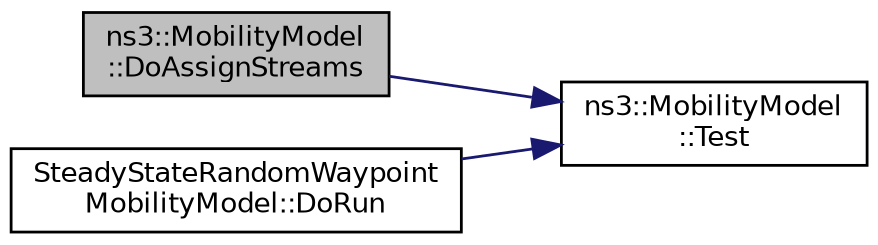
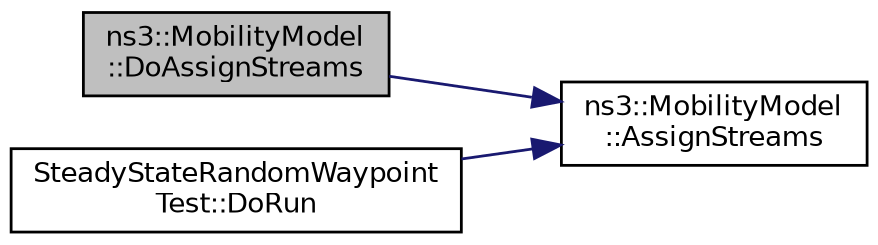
(714, 124) -> (714, 124)
(236, 190) -> (236, 190)
